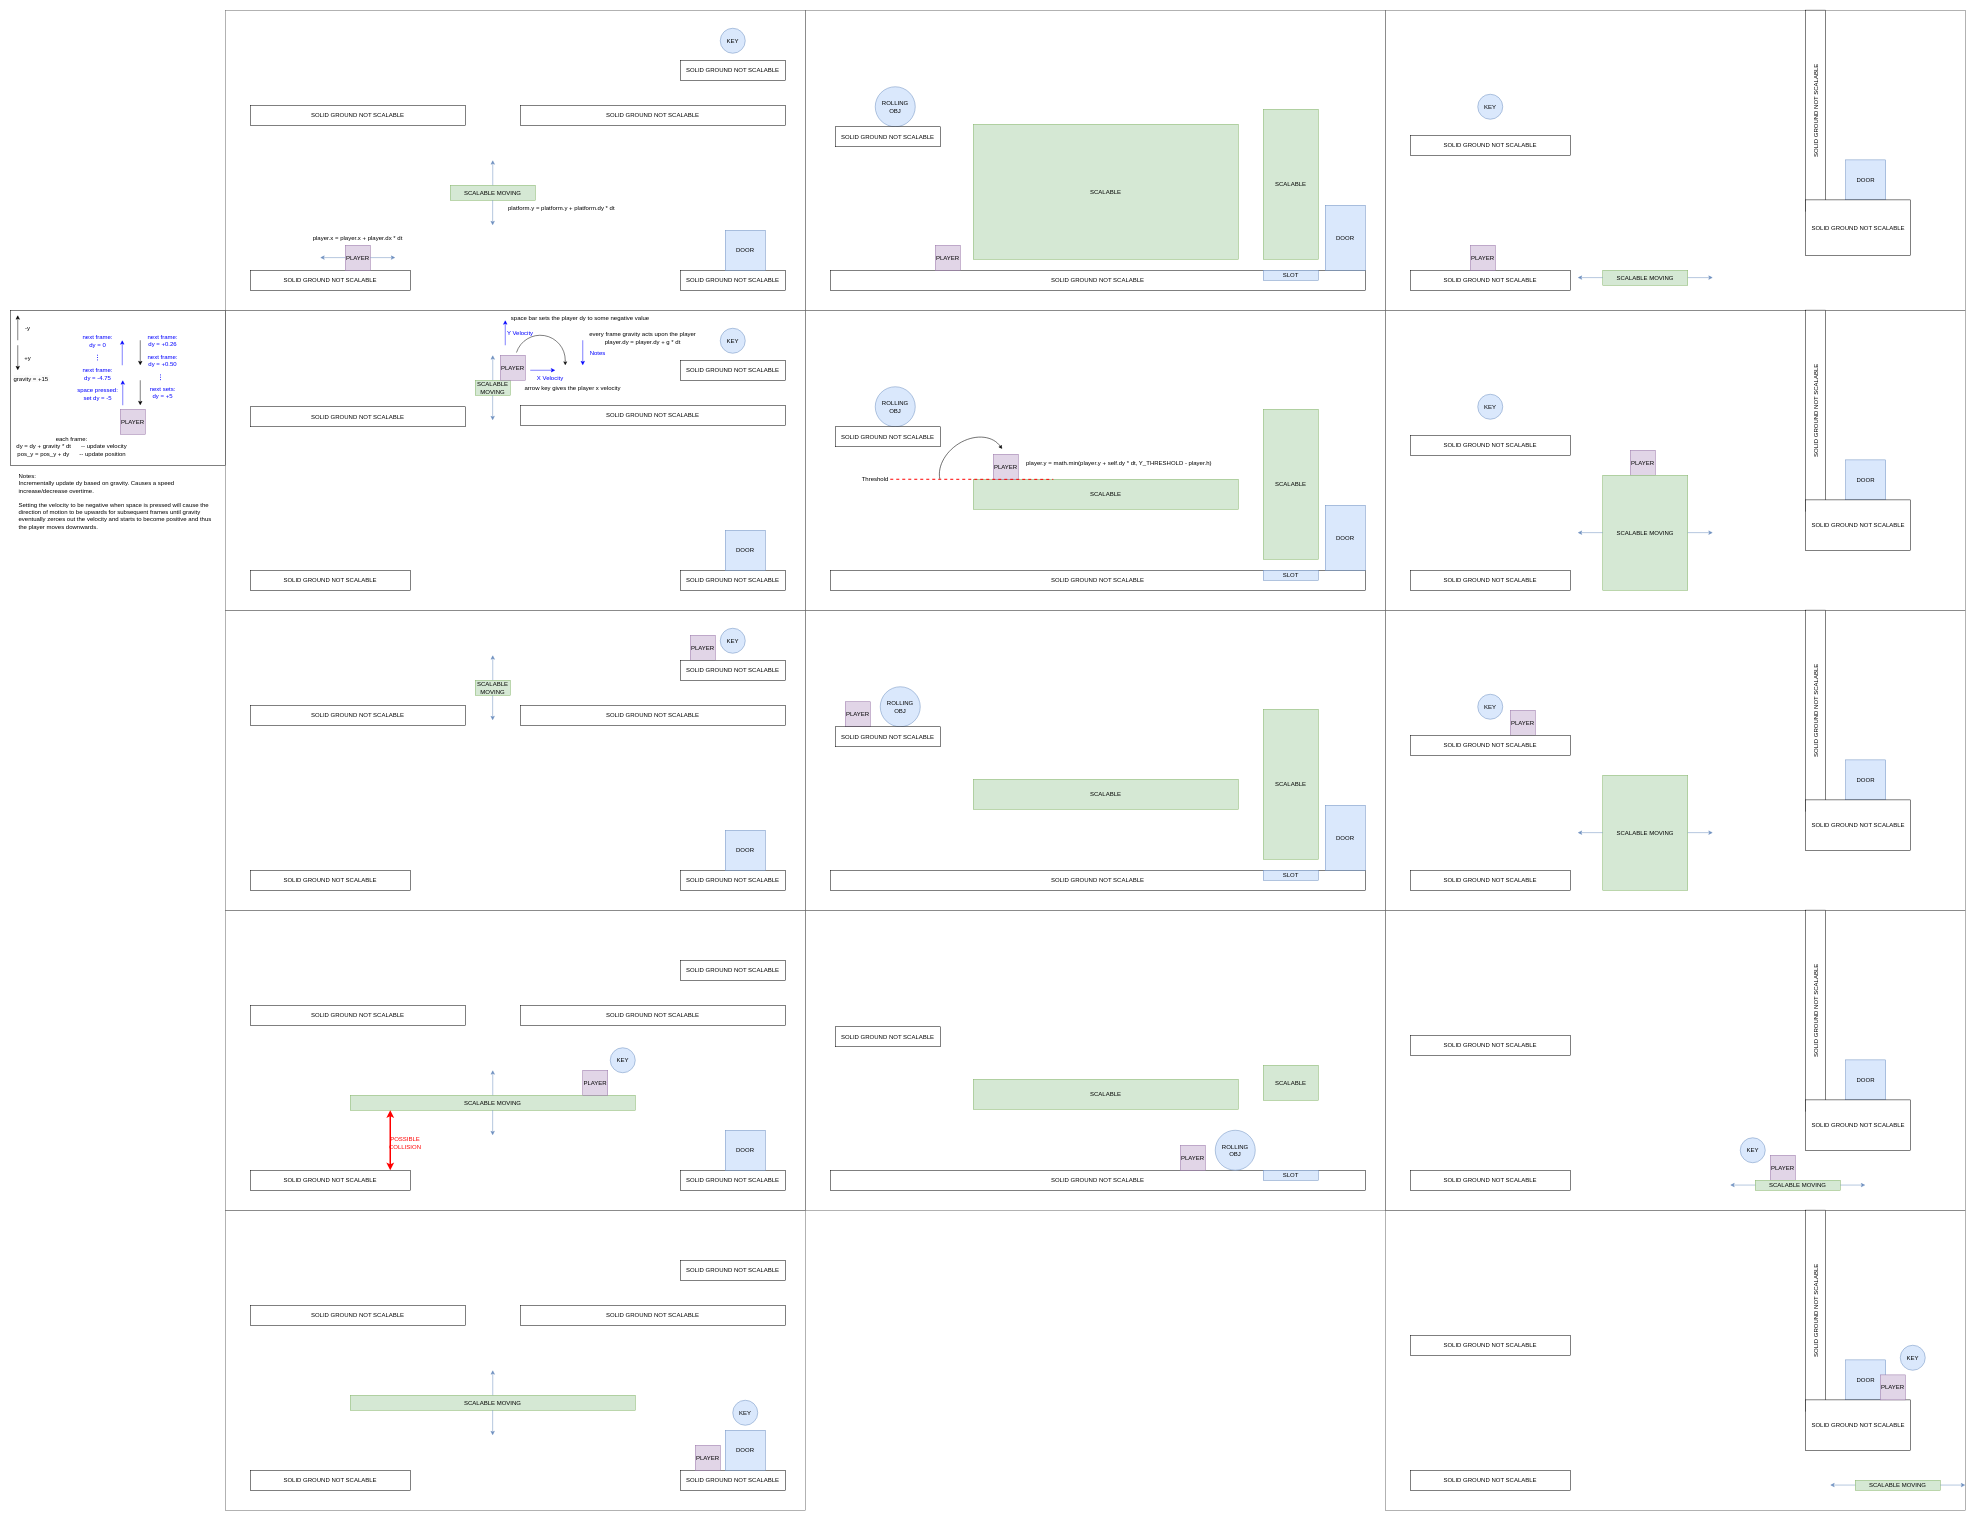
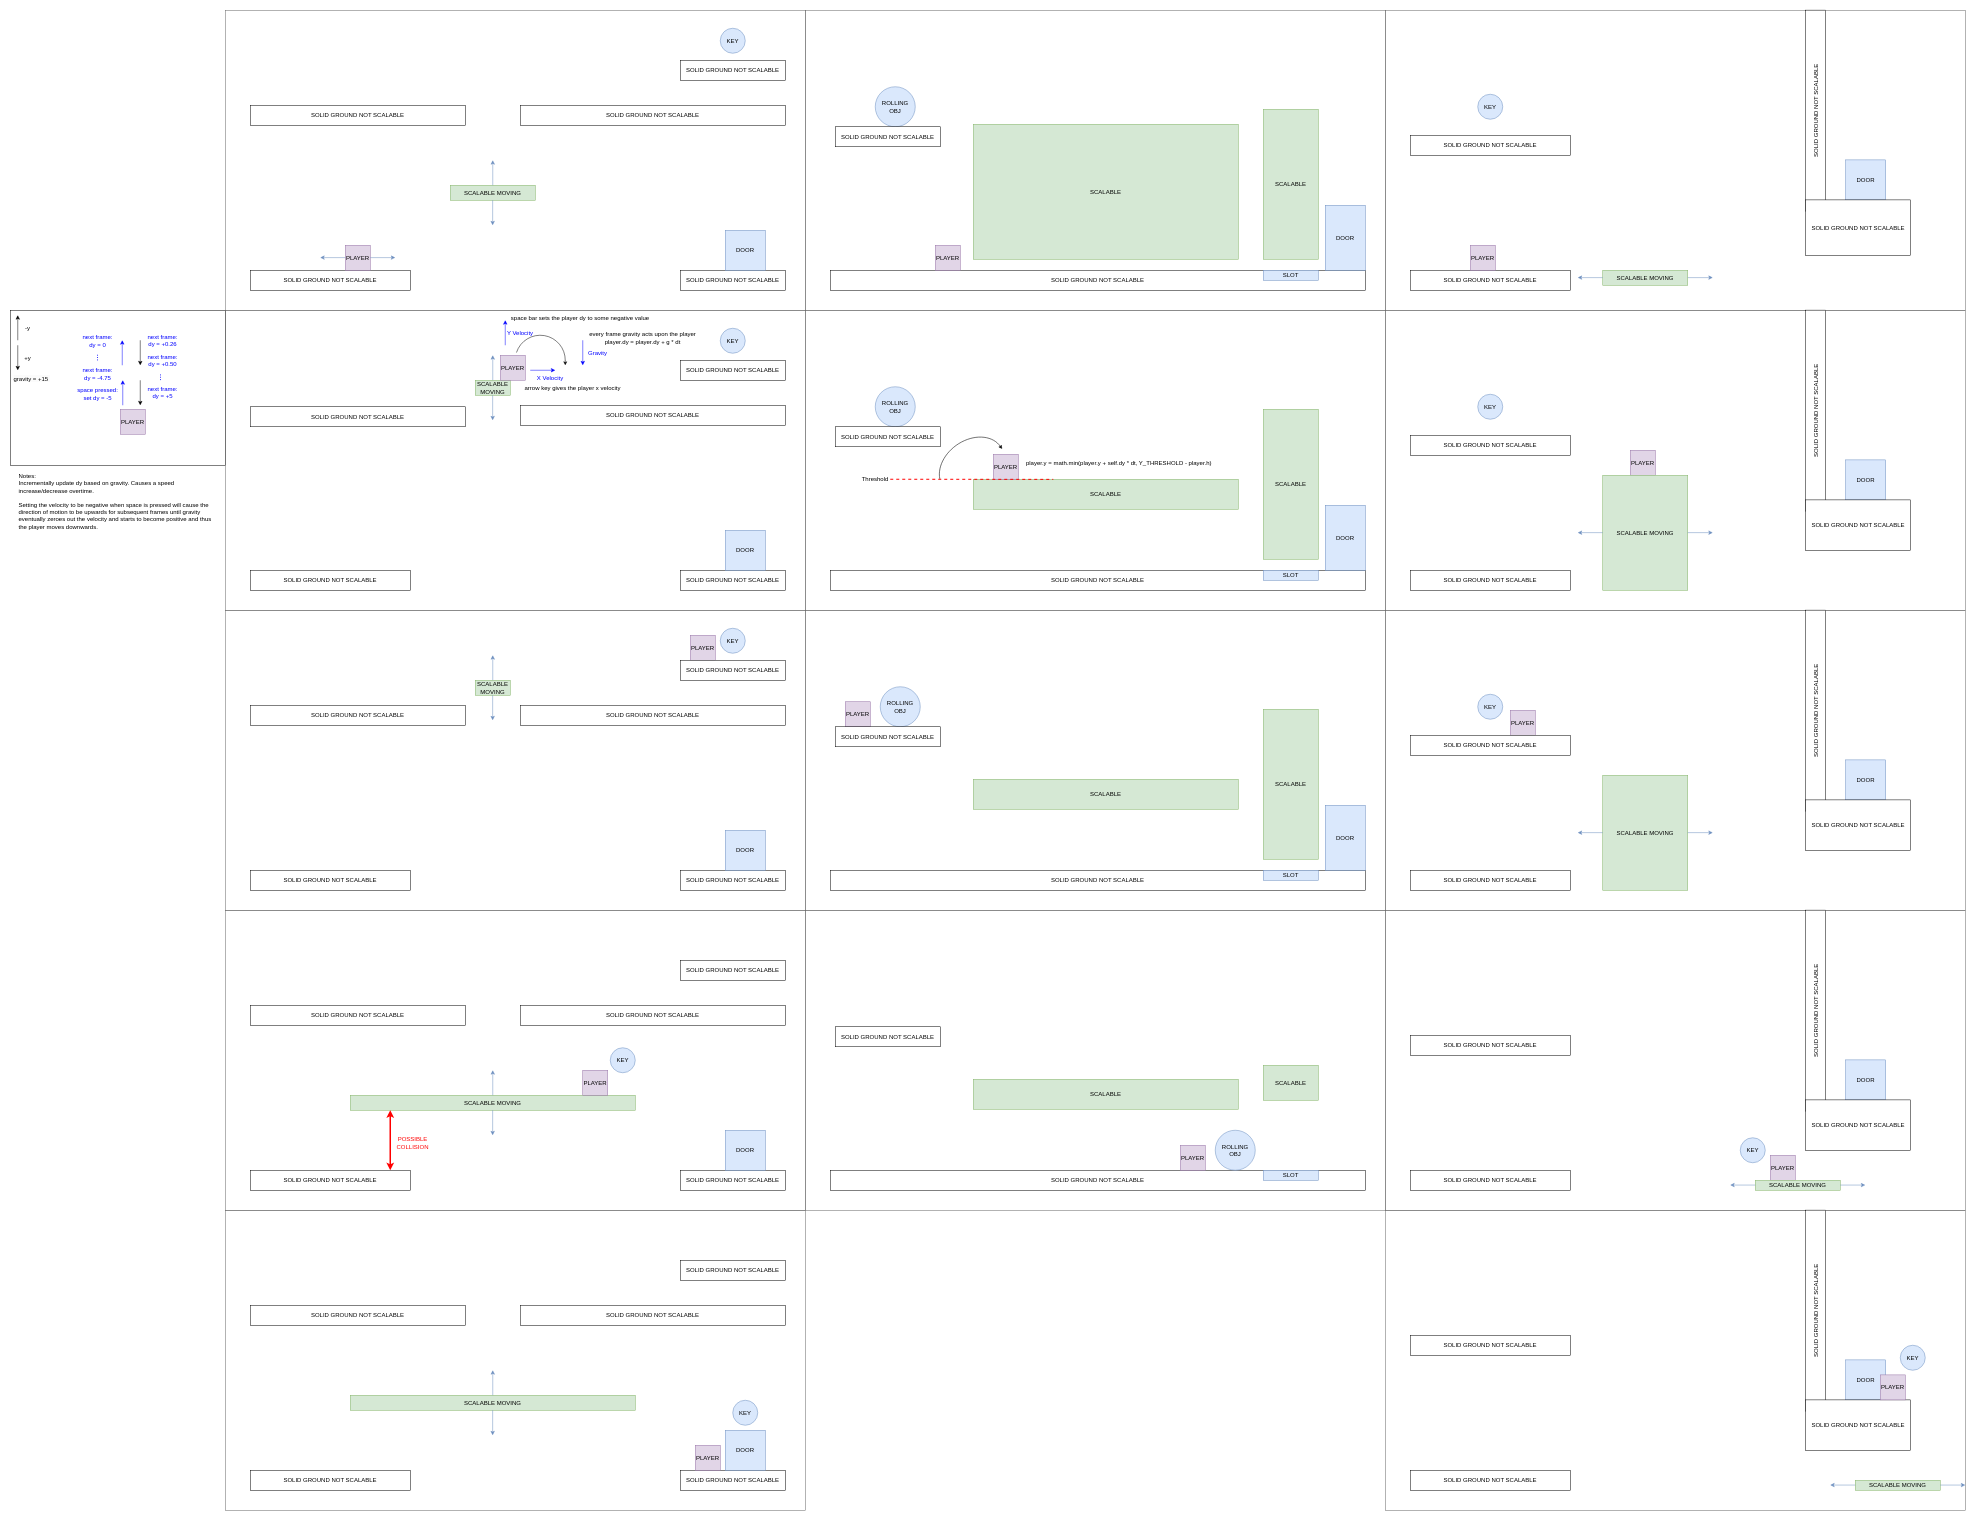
(562, 208) -> none
(358, 238) -> none
(598, 353) -> (598, 353)
(163, 392) -> (163, 392)
(72, 446) -> none
(405, 1143) -> (413, 1143)
